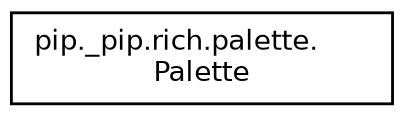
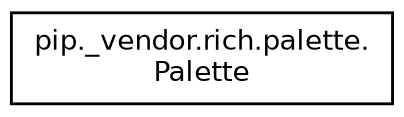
(202, 58) -> (202, 58)
